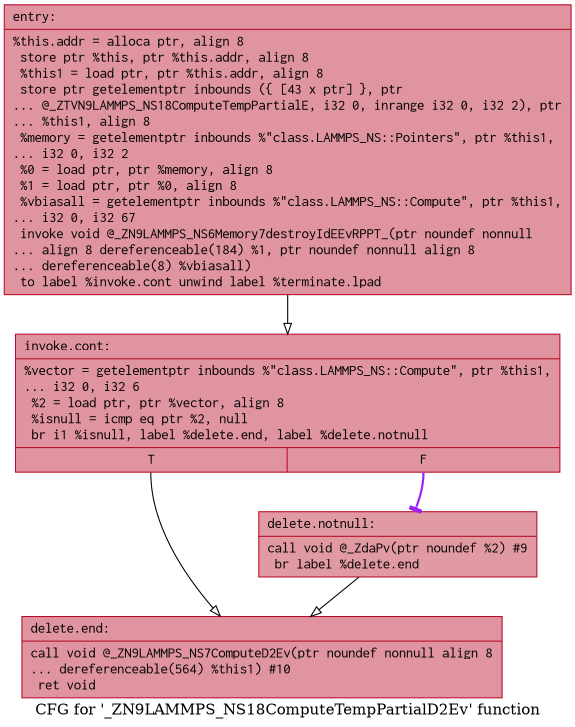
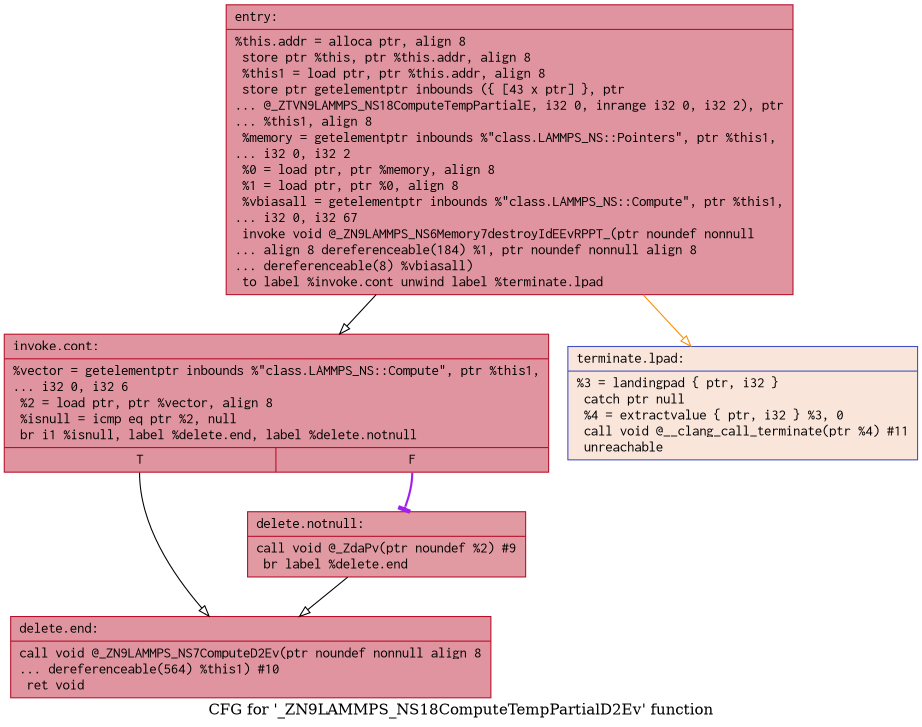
none -> (743, 403)
